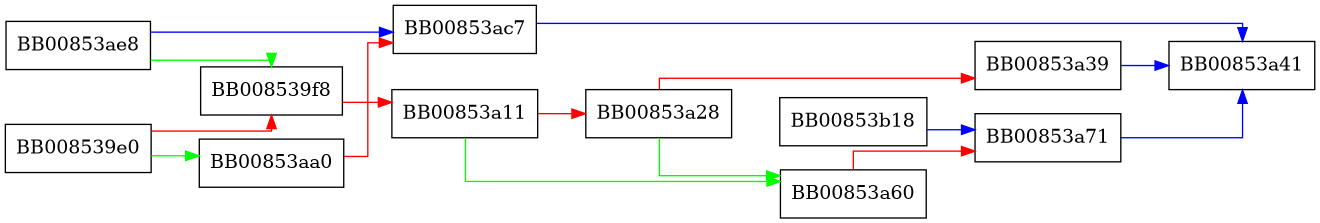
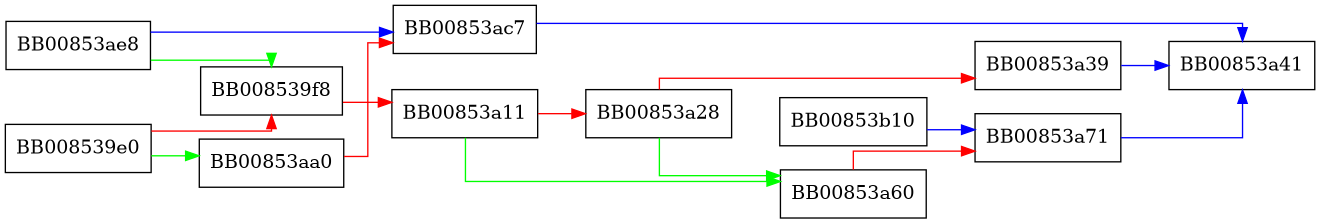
(853, 122) -> (853, 122)
